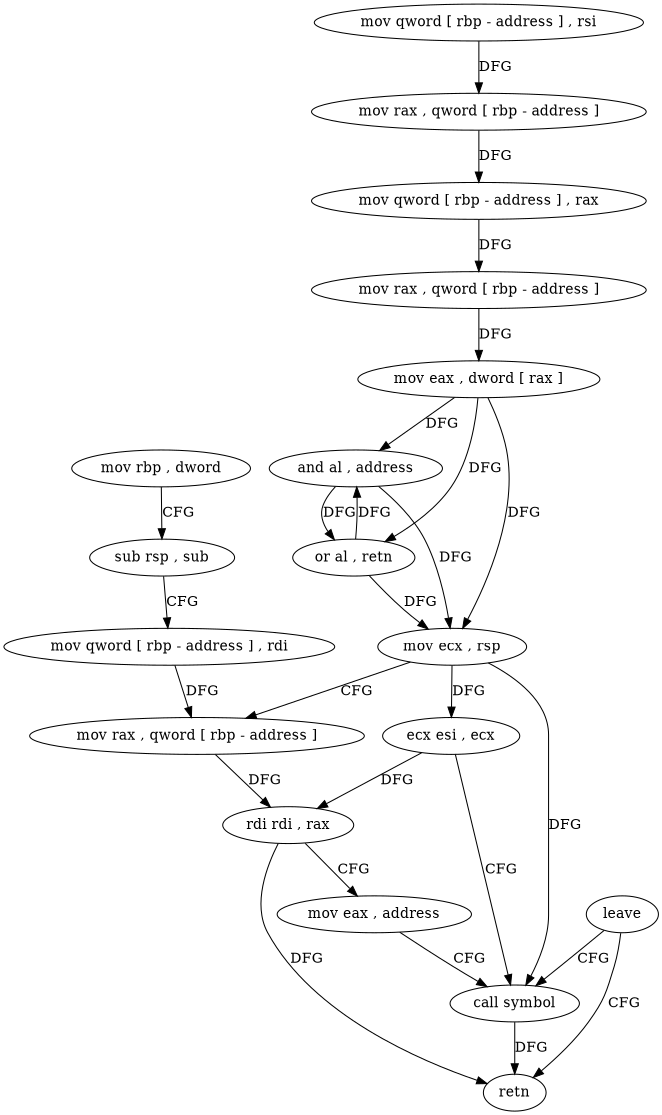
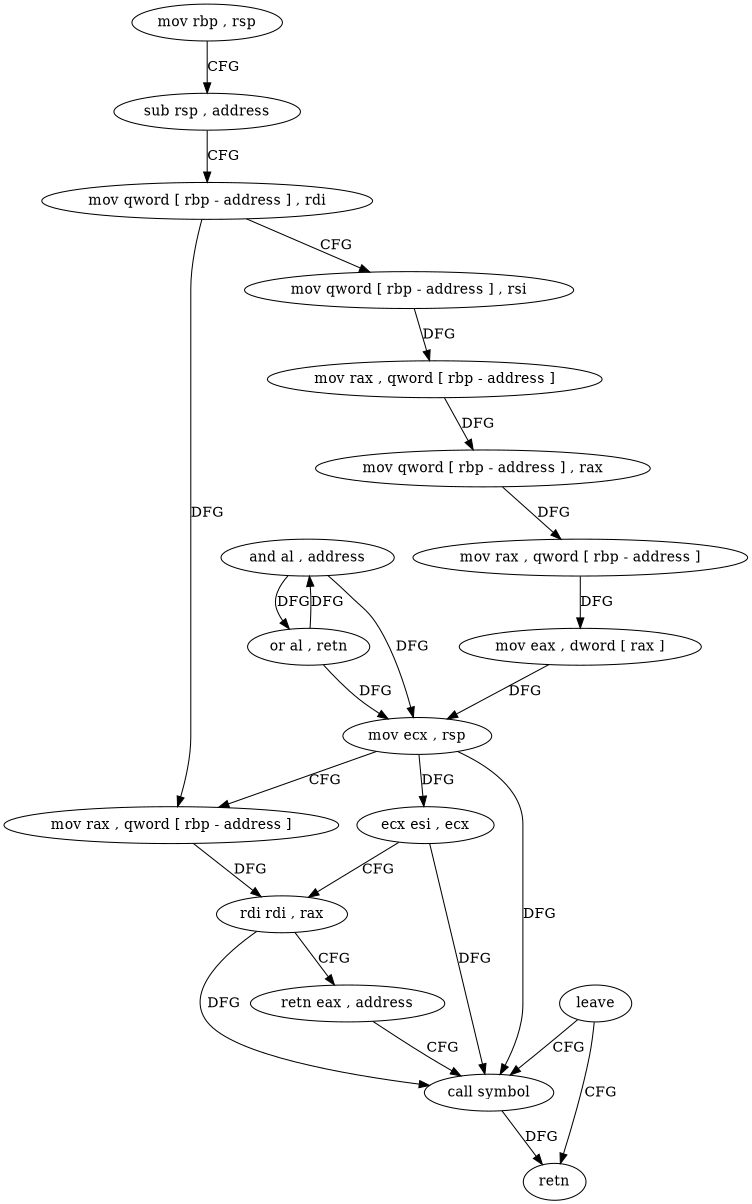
none -> (303, 243)
(421, 421) -> none
(161, 468) -> (207, 23)
(456, 479) -> none
(162, 558) -> (207, 112)
(397, 781) -> (378, 870)
(501, 870) -> (475, 959)
(374, 914) -> (348, 1003)
(322, 997) -> (254, 1049)
